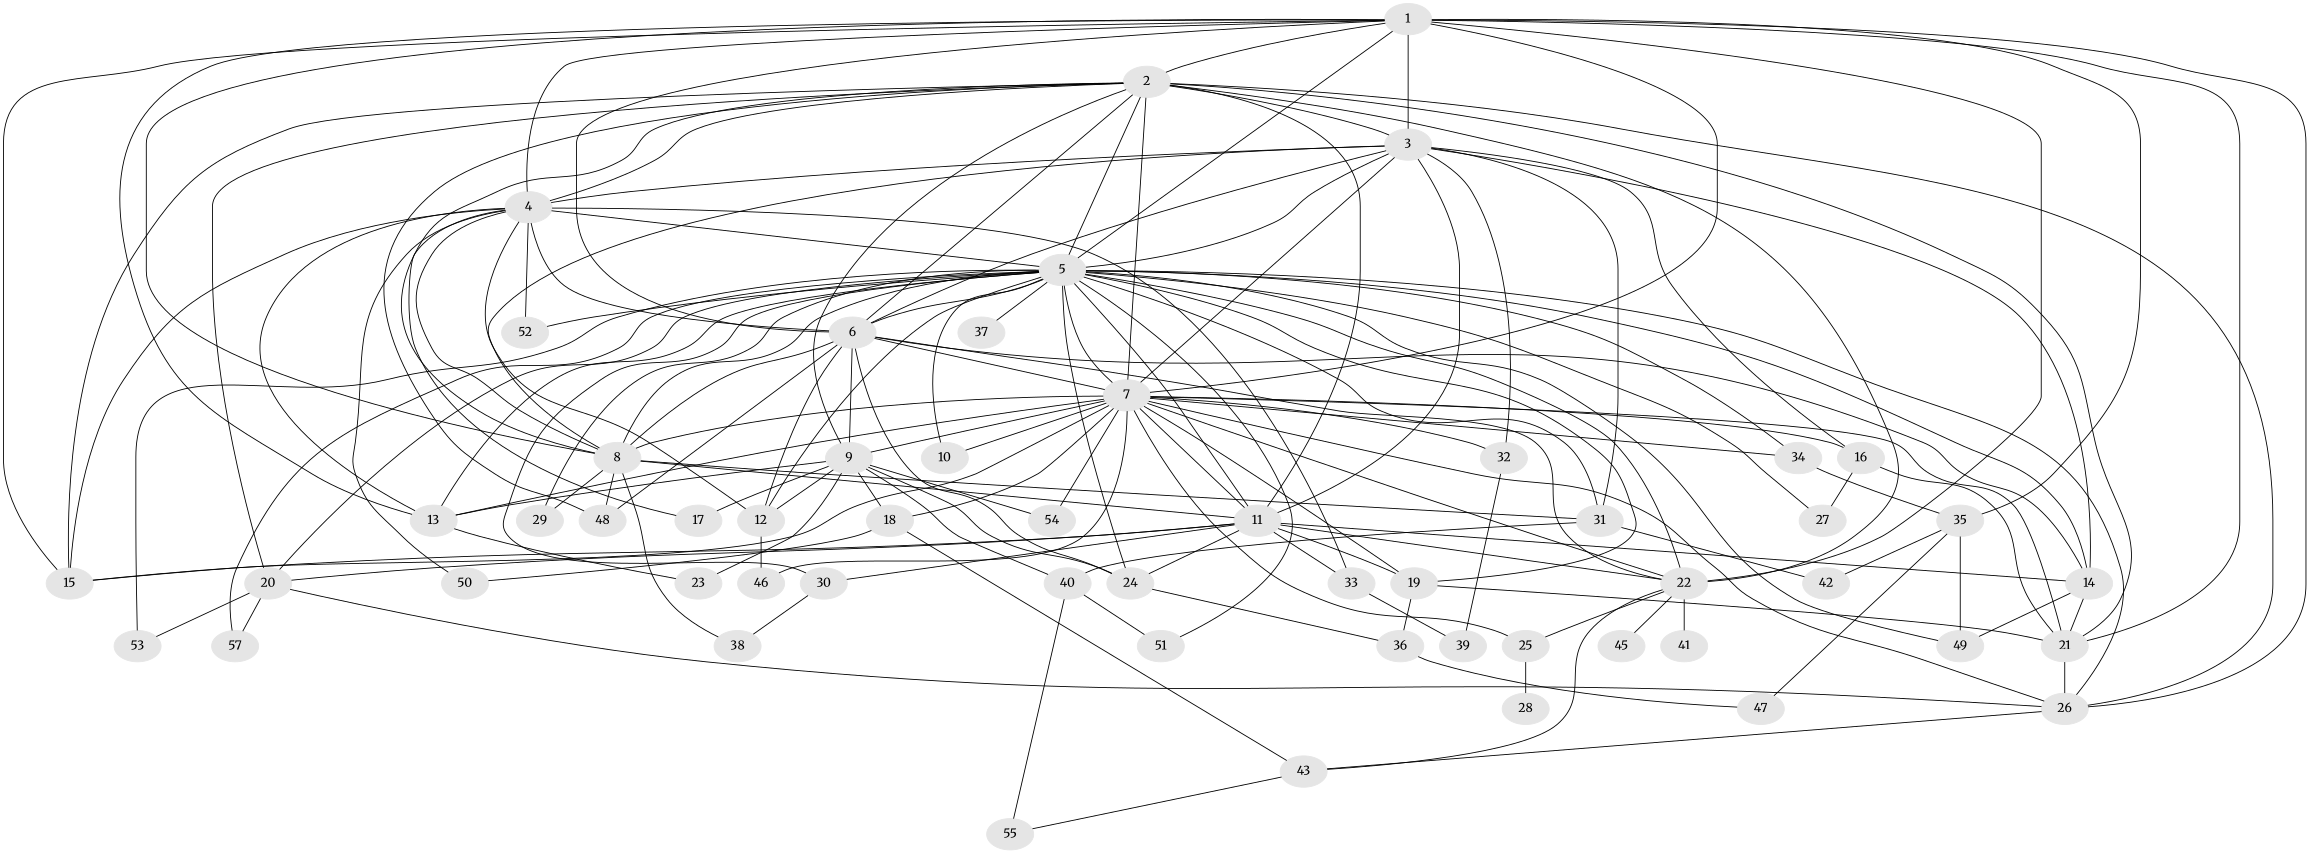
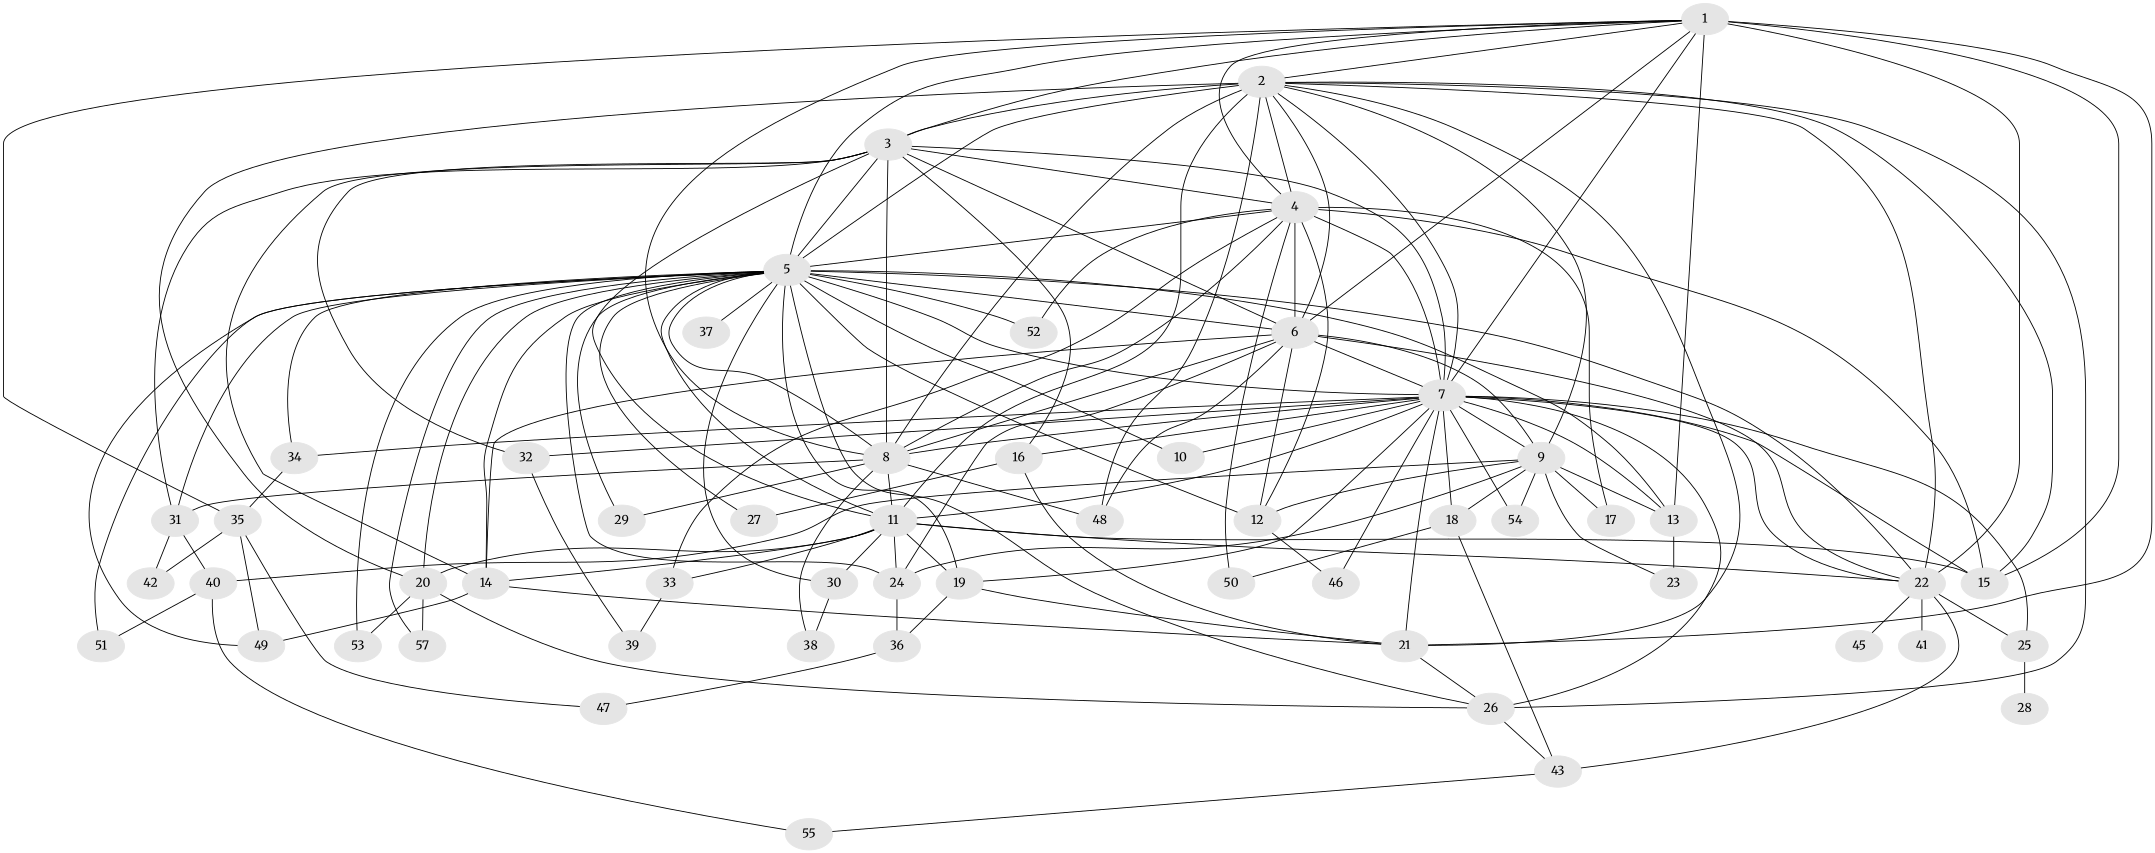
(2241, 81) -> none
(269, 313) -> (1406, 274)
